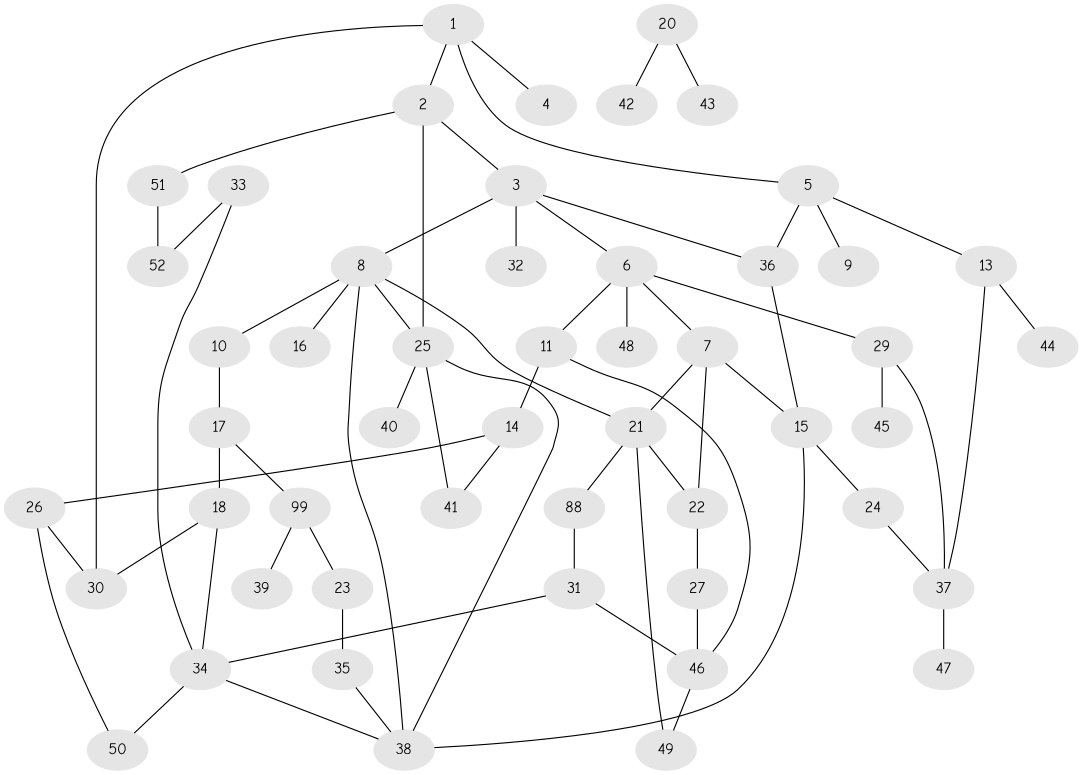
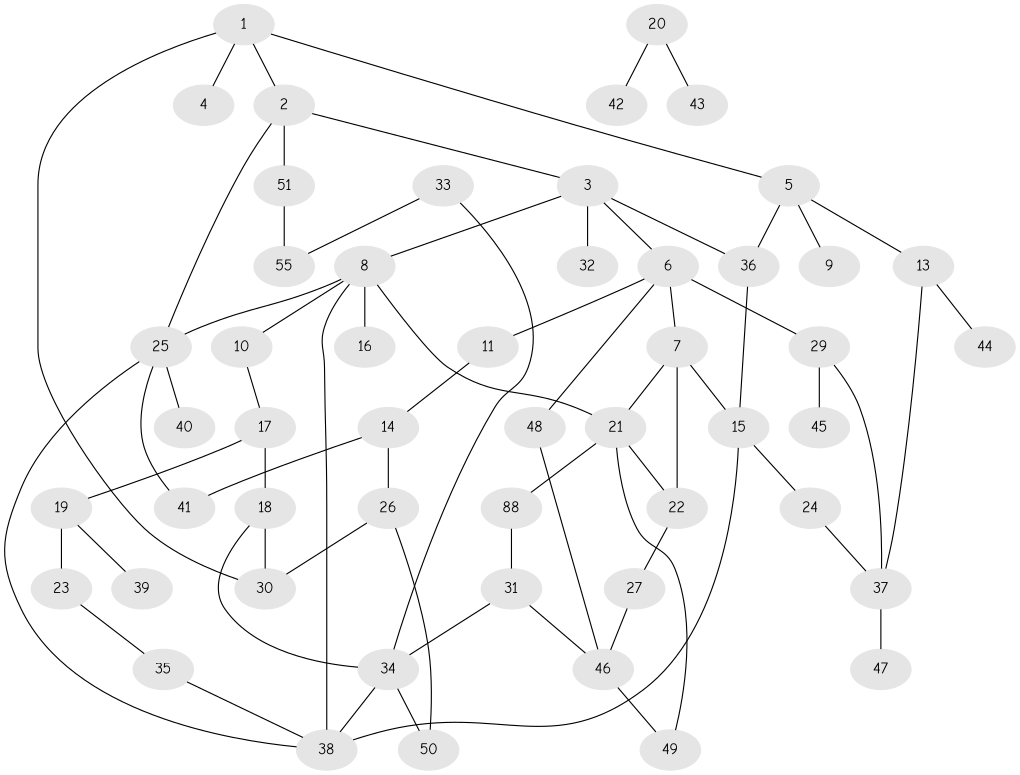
(158, 266) -> (284, 266)
(729, 466) -> (569, 548)
(300, 508) -> (61, 508)
